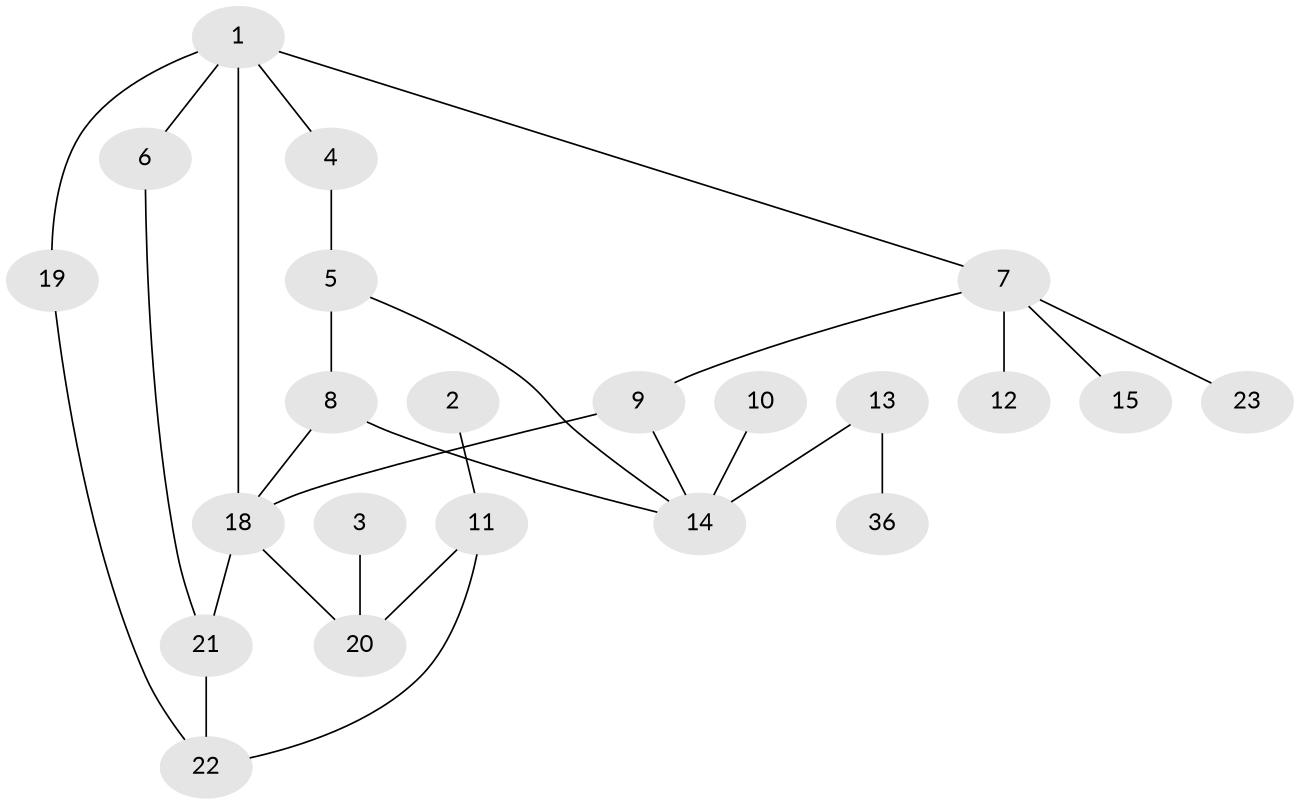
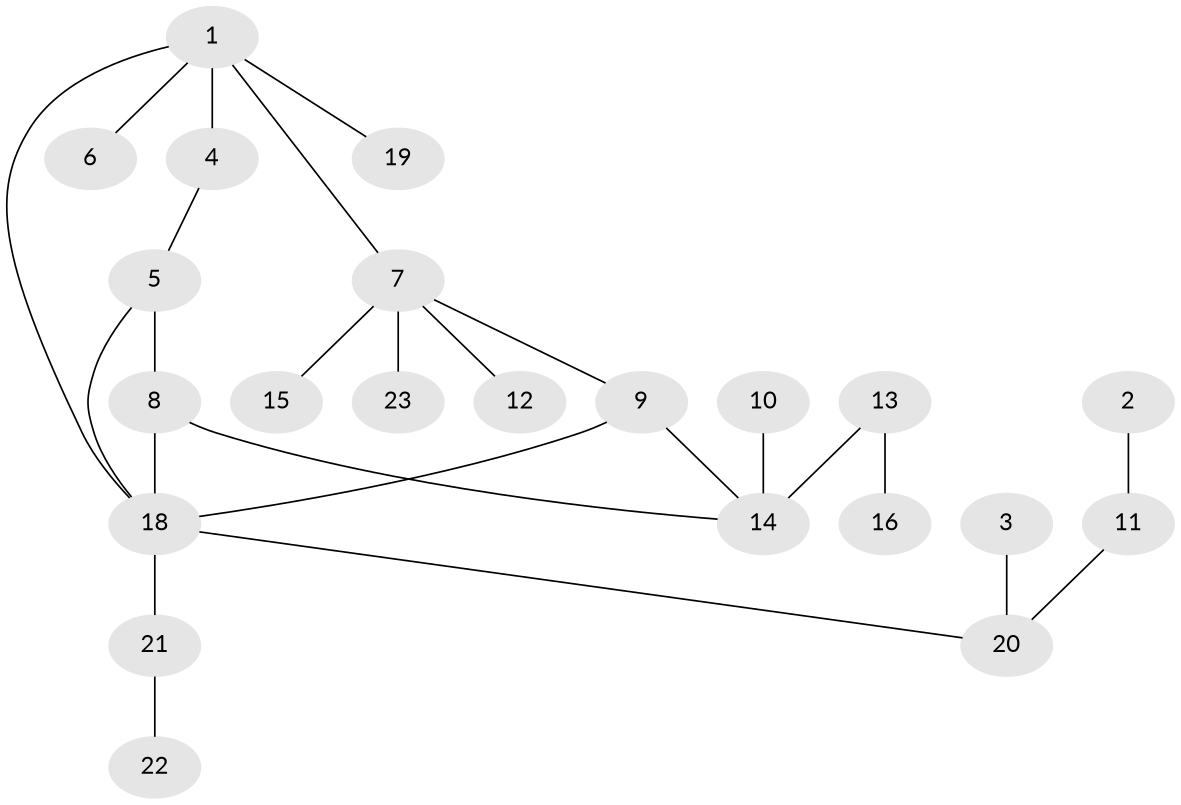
(530, 384) -> (88, 402)
(157, 404) -> none
(882, 524) -> (885, 524)
(97, 533) -> none
(400, 695) -> none
